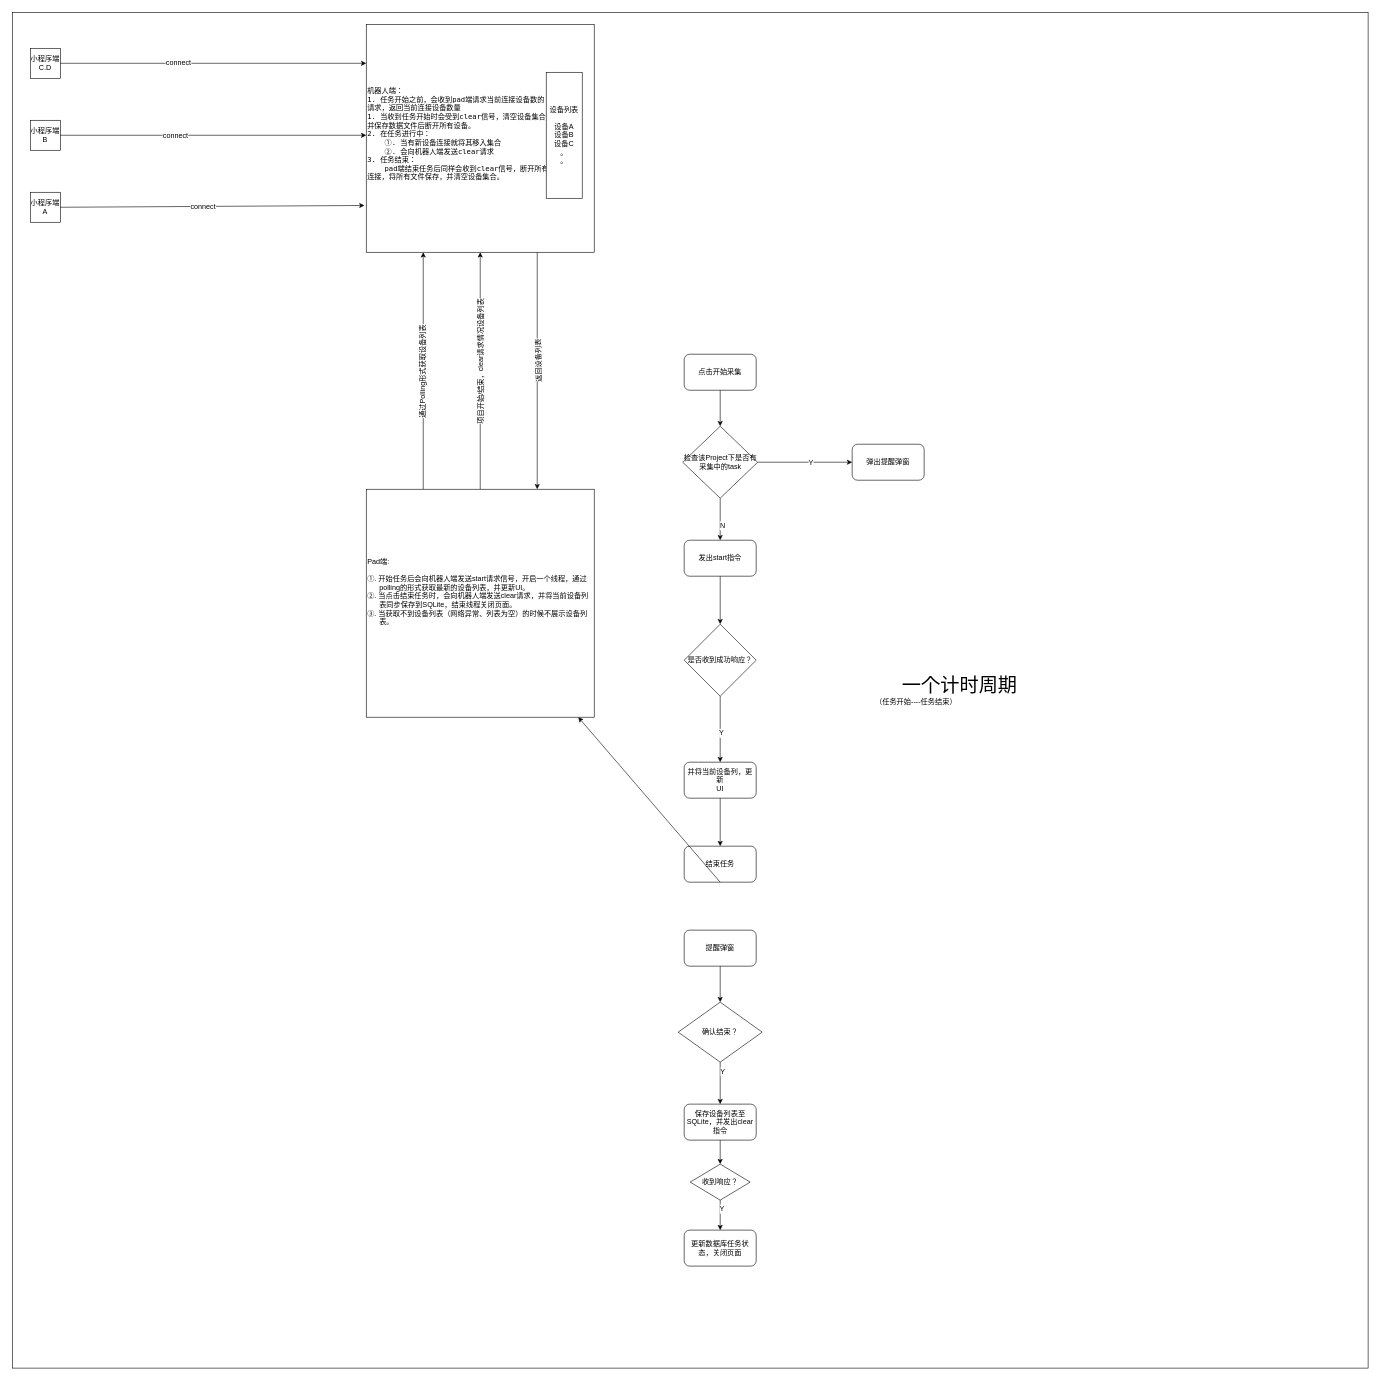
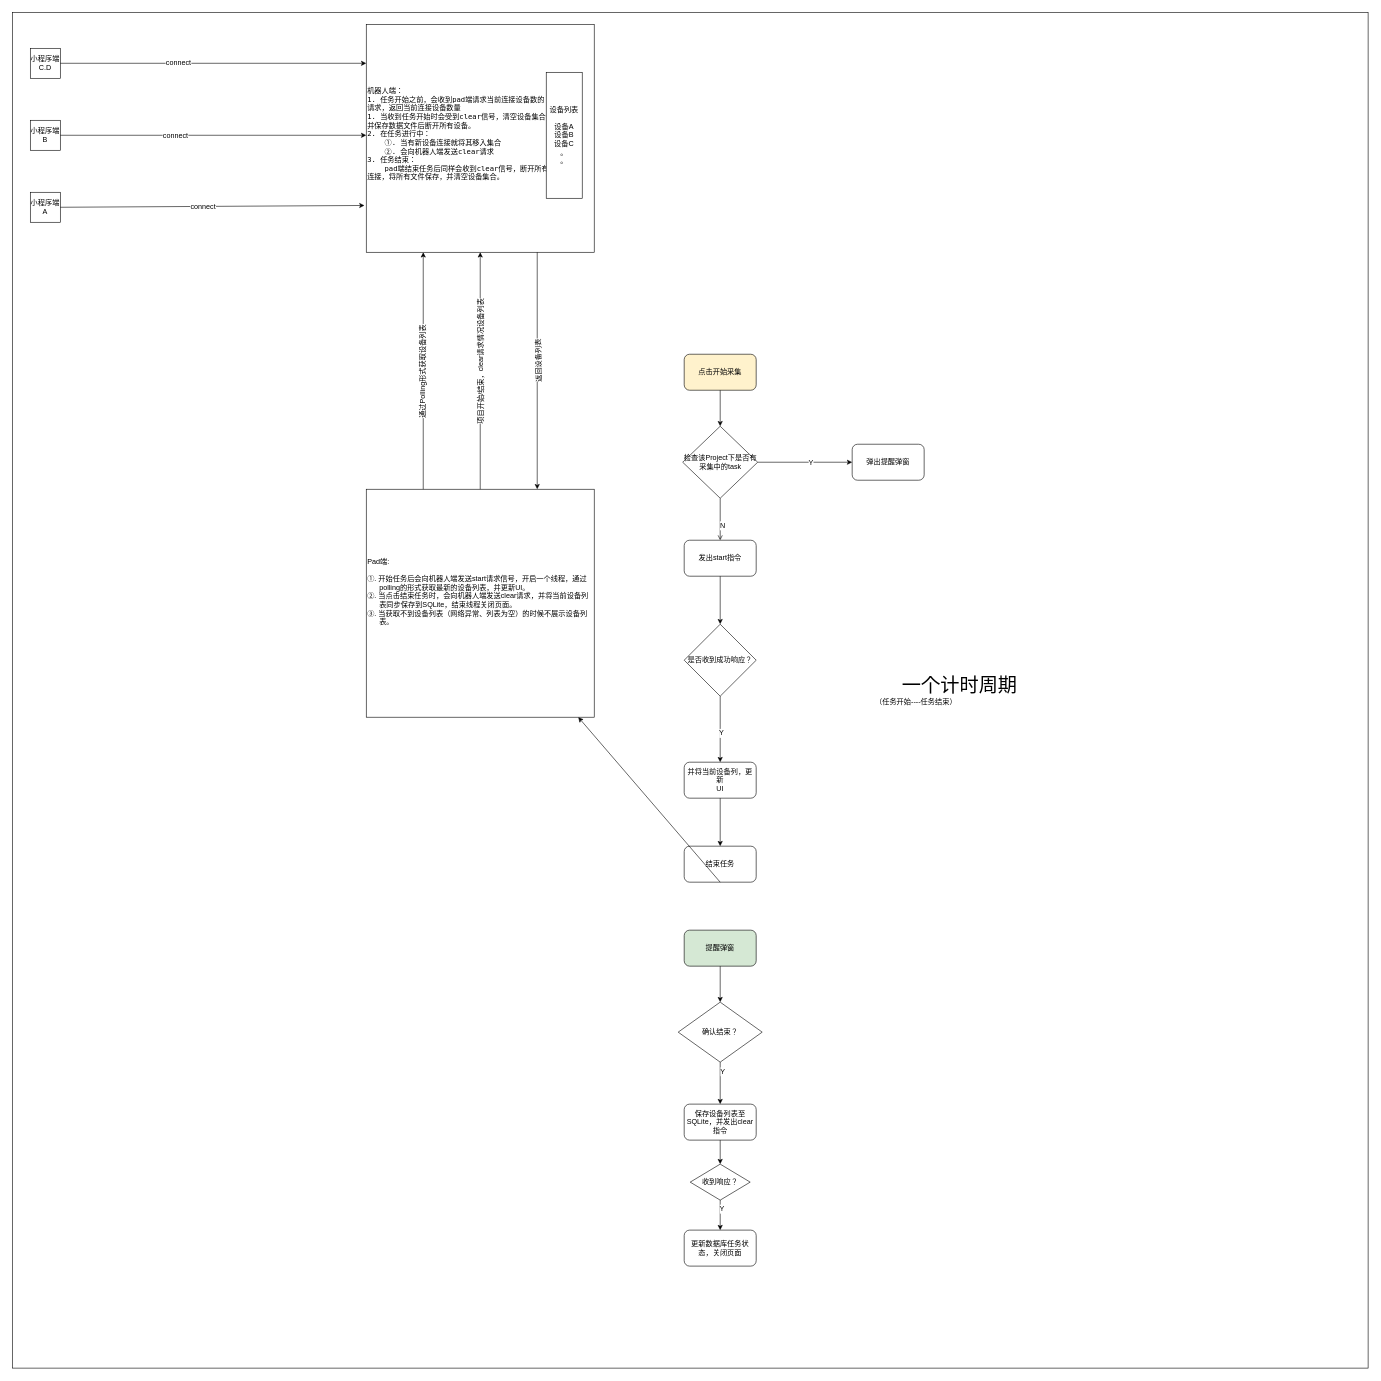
(720, 372) -> (720, 372)
(720, 534) -> (720, 536)
(720, 948) -> (720, 948)
